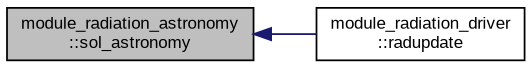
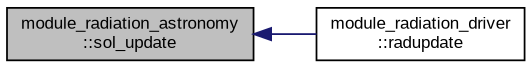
(130, 34) -> (130, 34)
